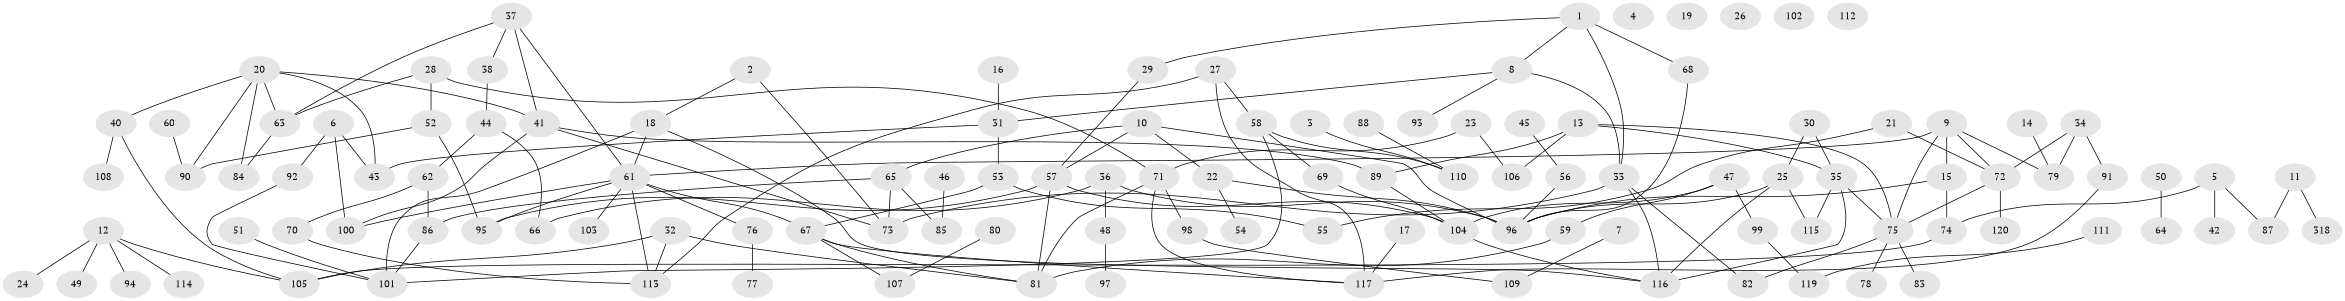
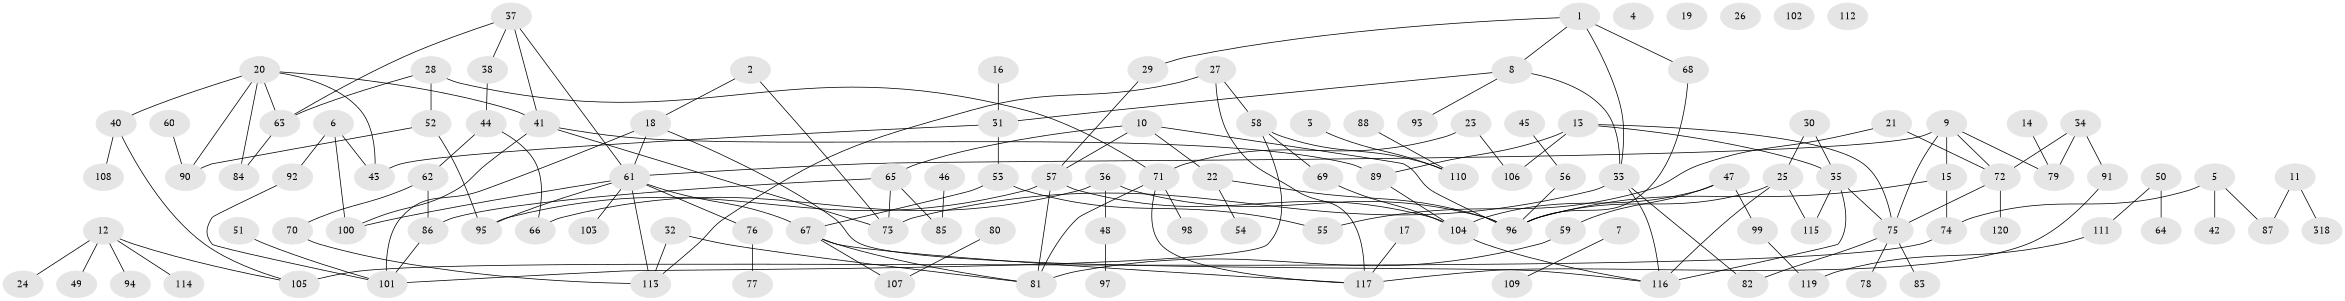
none -> (2128, 207)
(485, 258) -> none
(1303, 258) -> none
